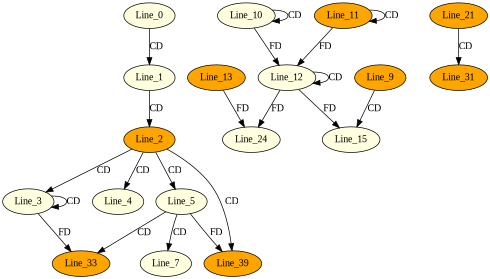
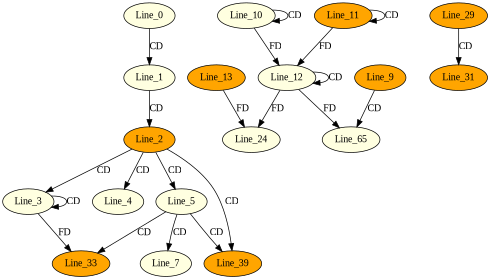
(459, 16) -> (459, 16)
(351, 140) -> (351, 140)
(216, 233) -> (216, 233)
